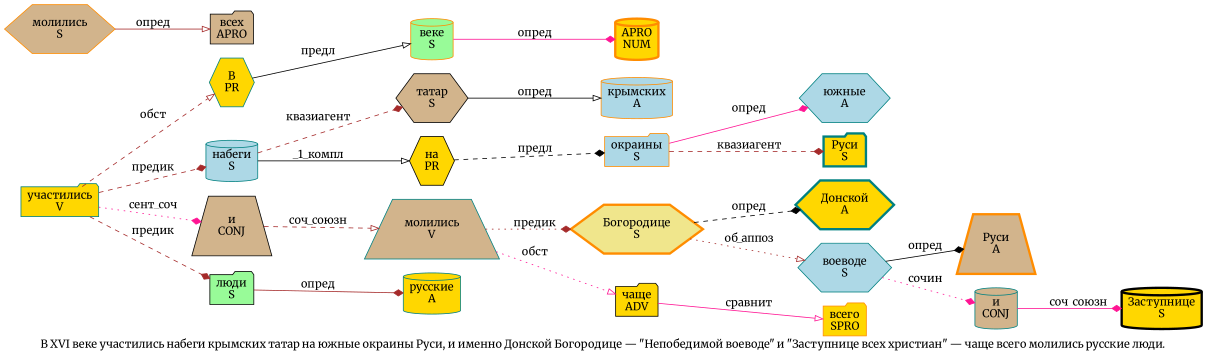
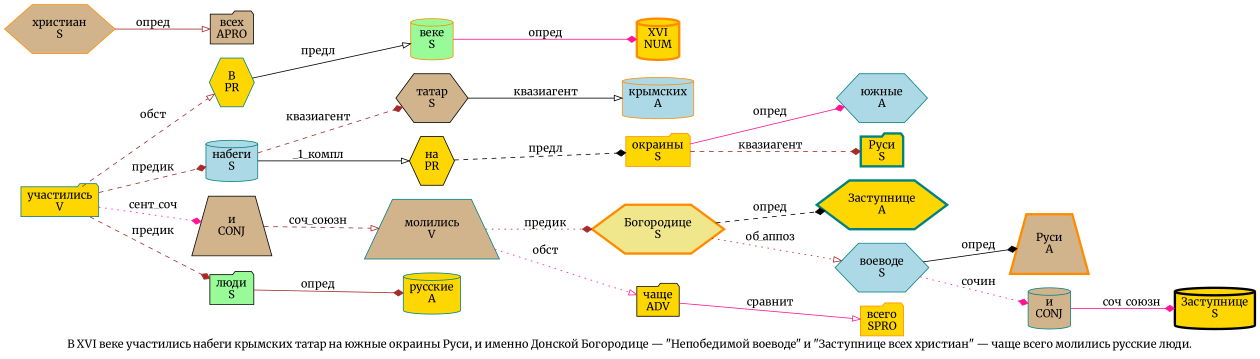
(60, 29) -> (60, 29)
(637, 39) -> (658, 39)
(535, 92) -> (546, 92)
(637, 151) -> (658, 151)
(845, 205) -> (882, 205)
